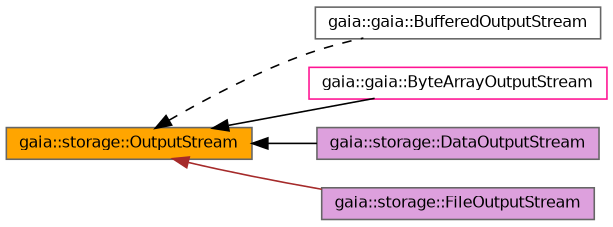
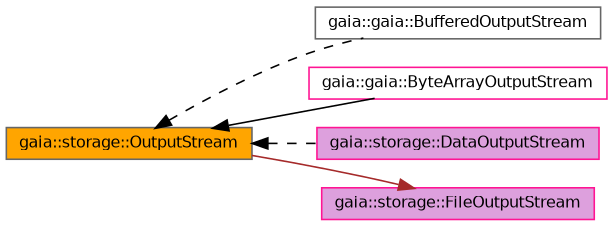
(292, 143) -> (292, 143)
(458, 143) -> (458, 143)
(255, 177) -> (326, 169)
(458, 204) -> (458, 204)
